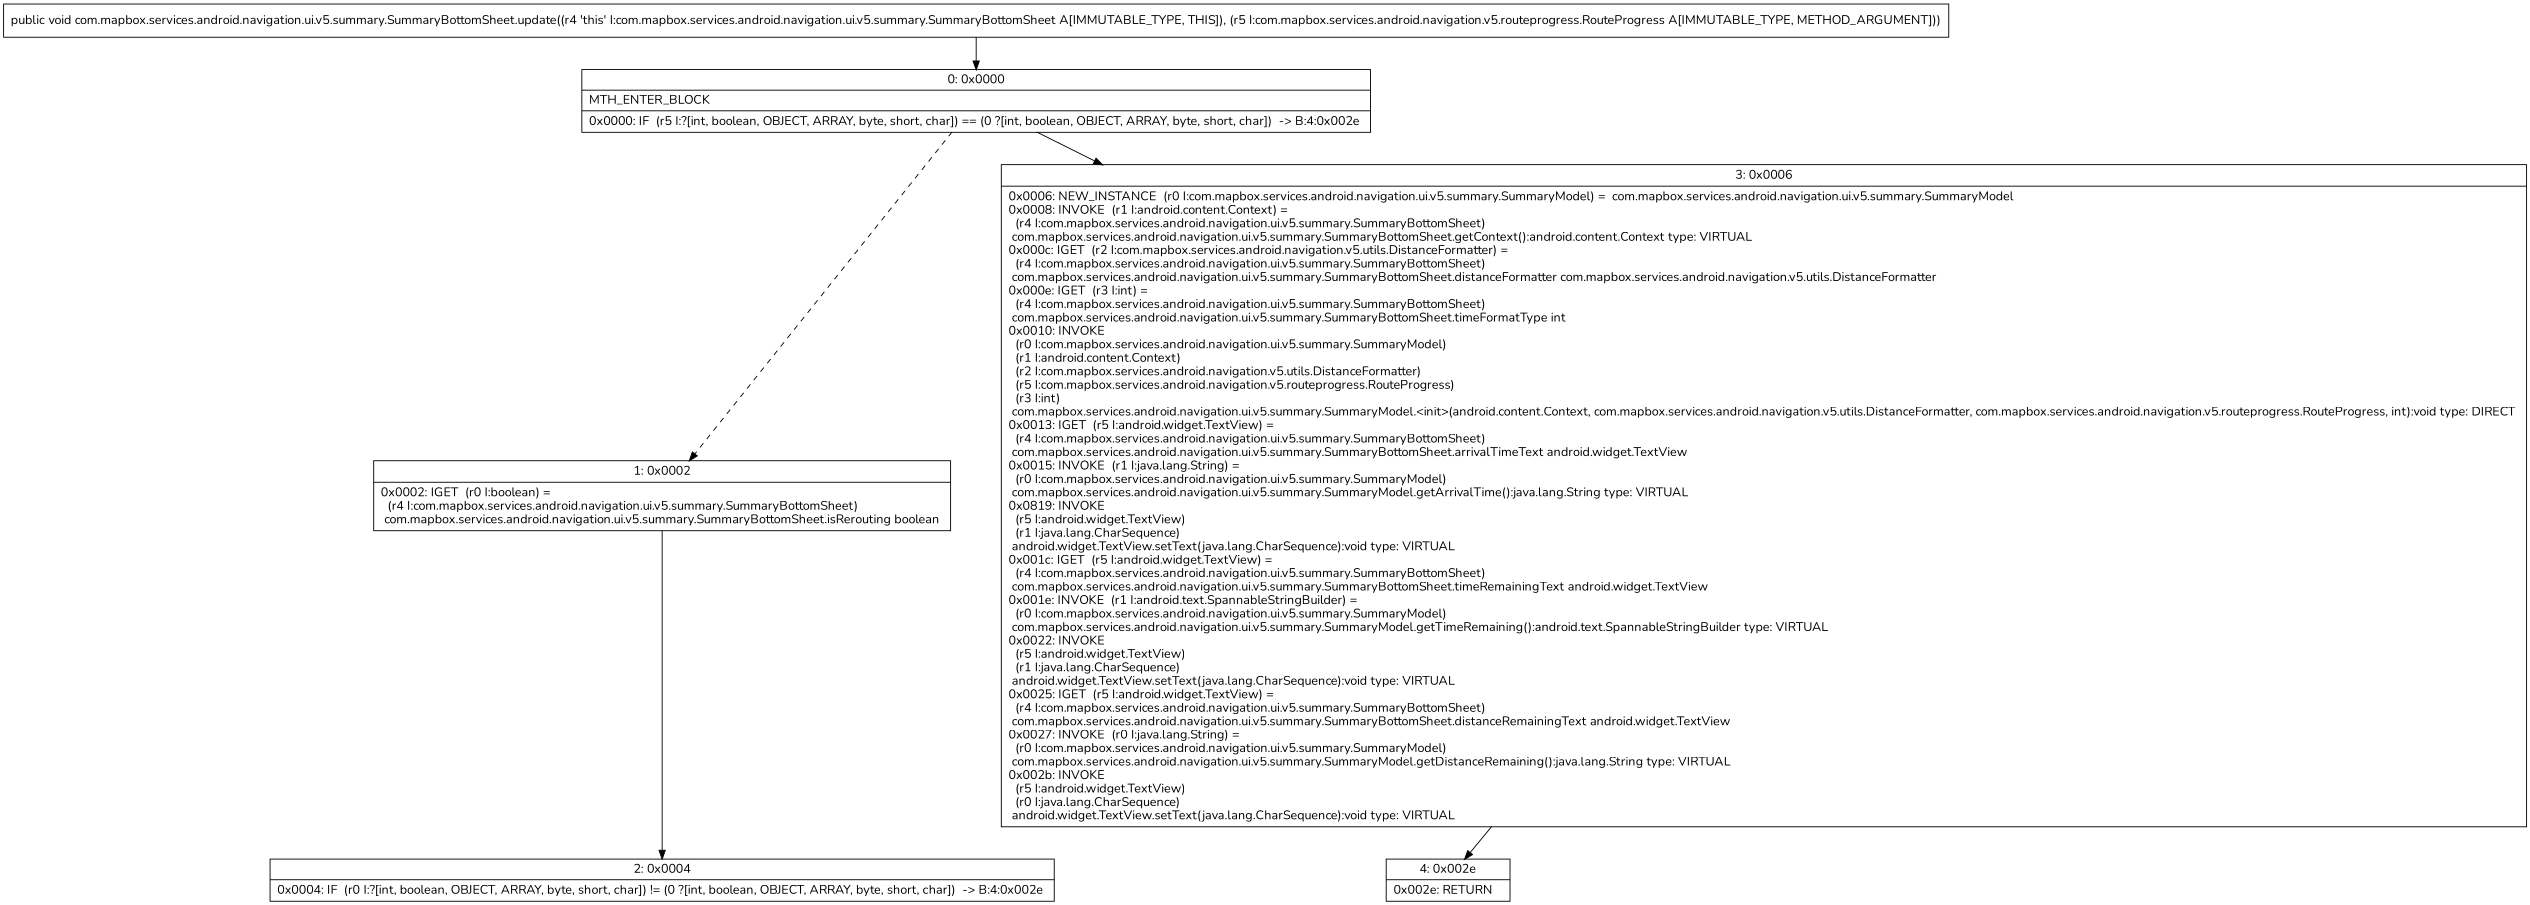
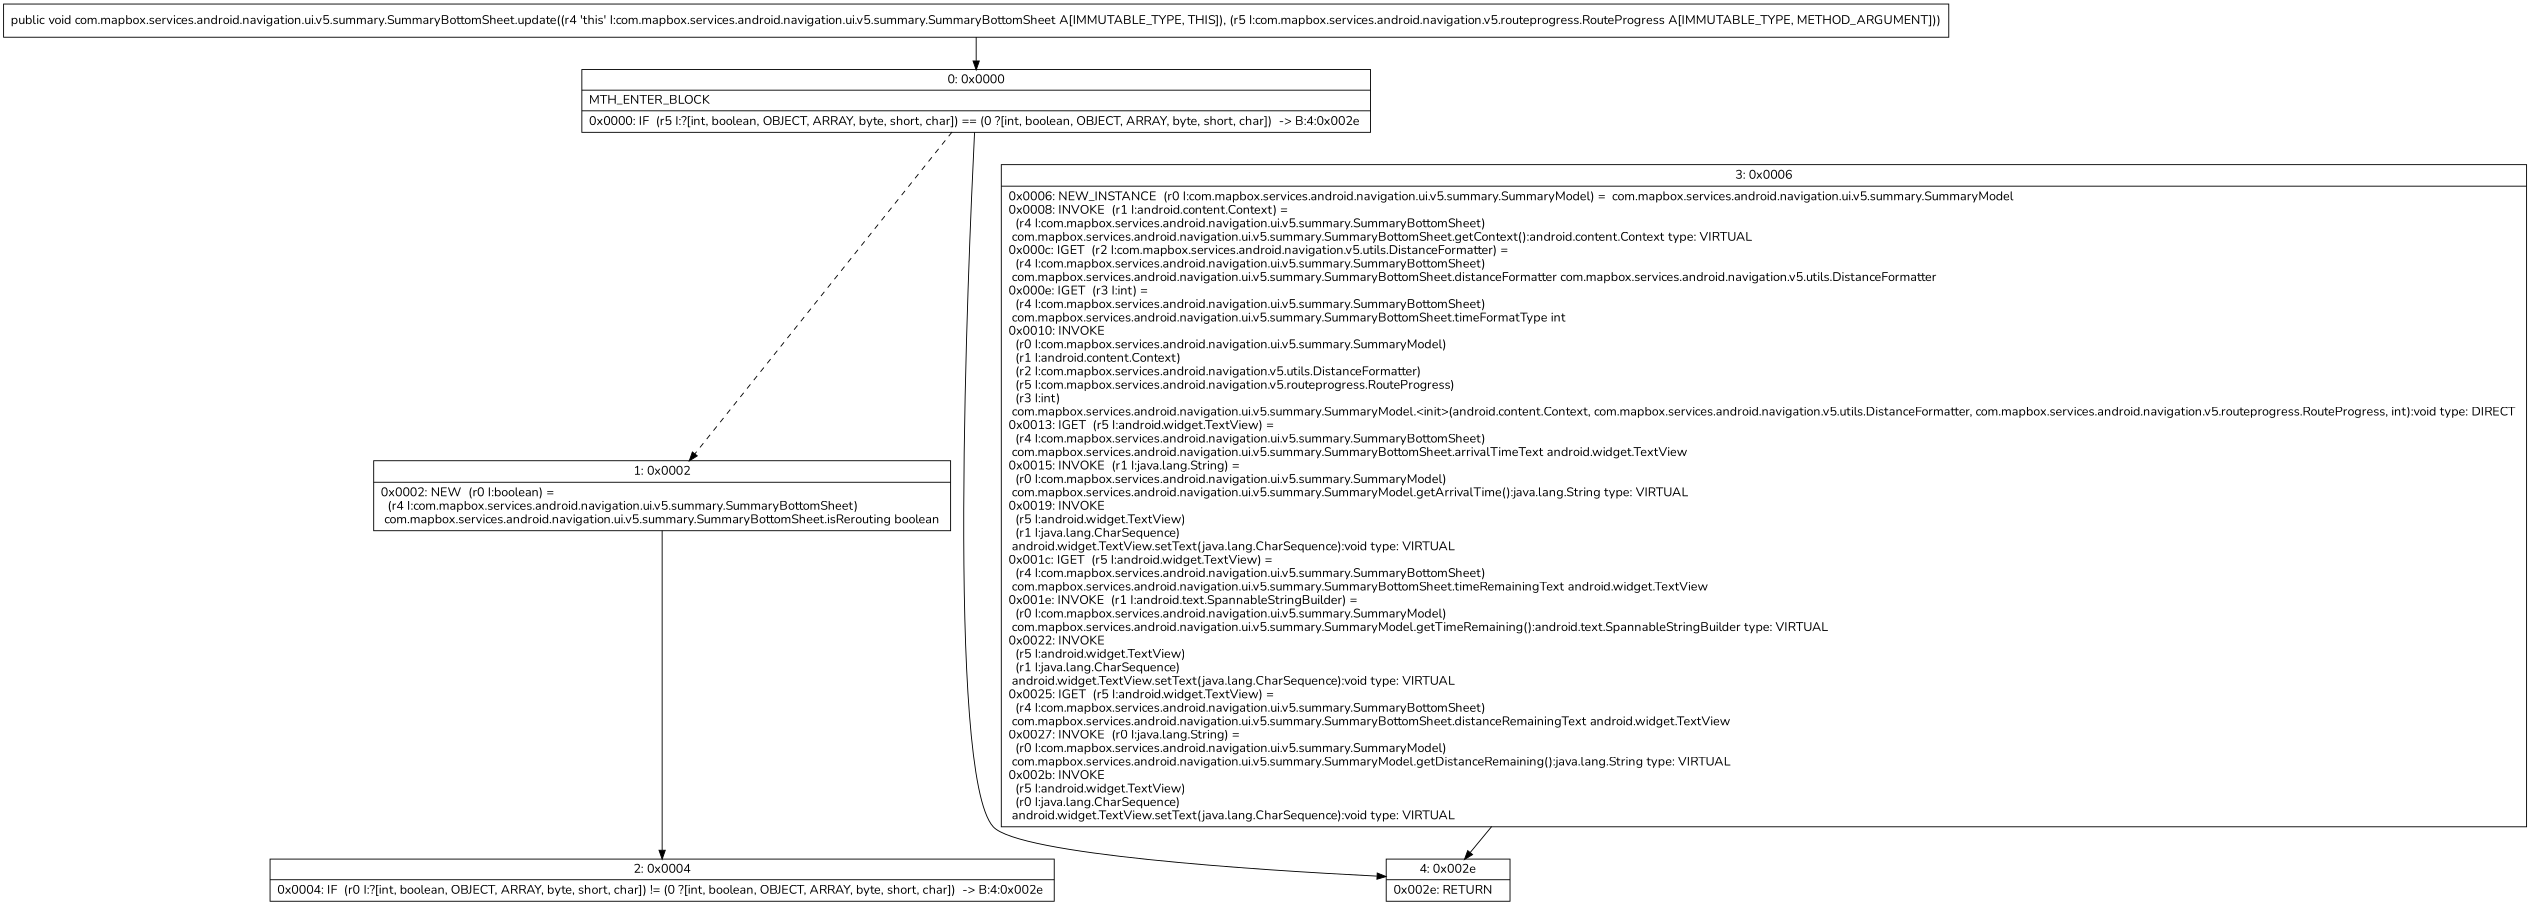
(1066, 146) -> (968, 675)
(467, 493) -> (469, 493)
(1060, 506) -> (1060, 506)
